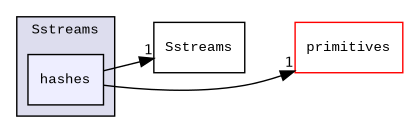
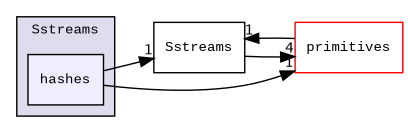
none -> (277, 38)
none -> (263, 57)
